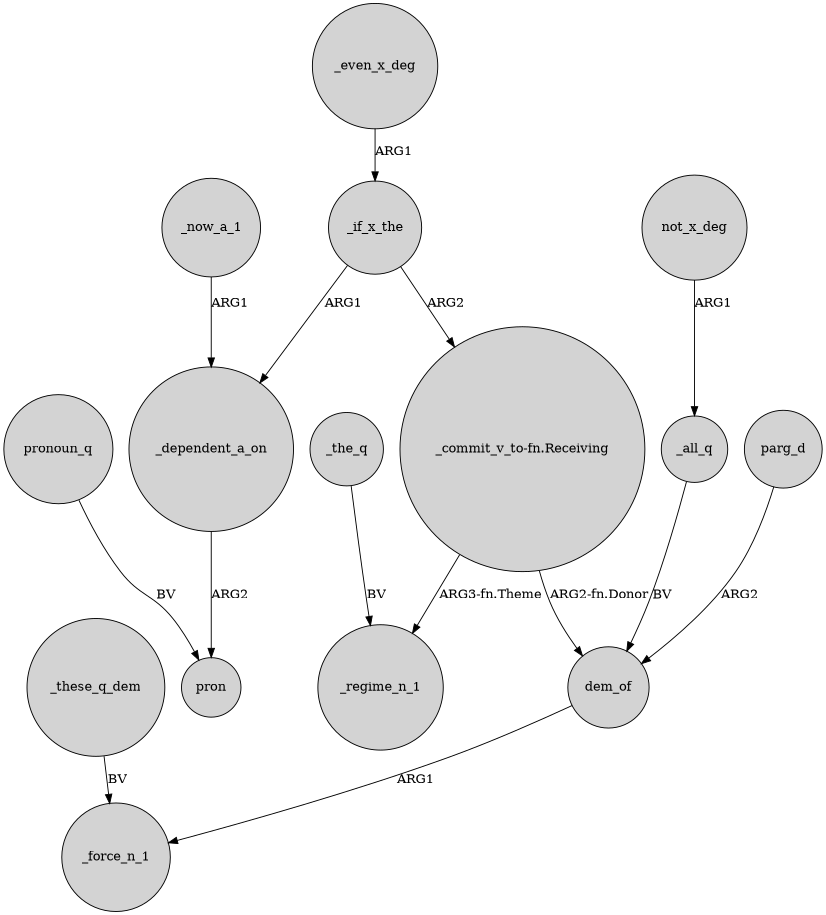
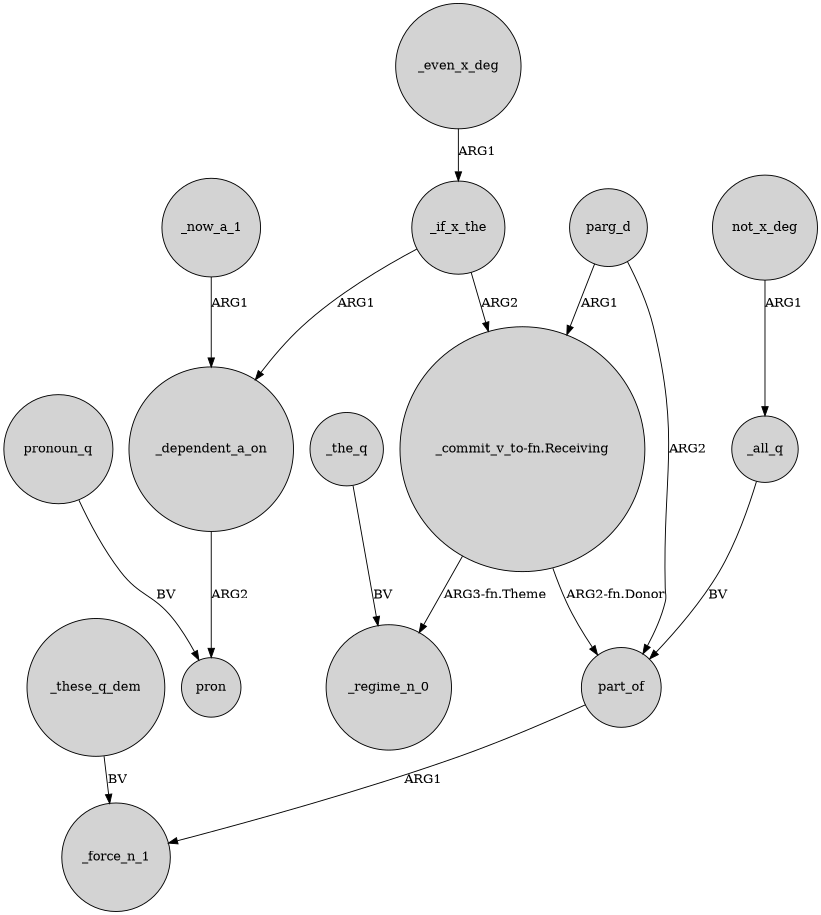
none -> (582, 295)
(381, 687) -> (389, 687)
(608, 687) -> (621, 687)
